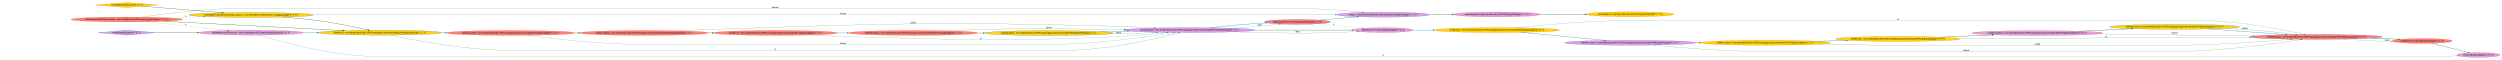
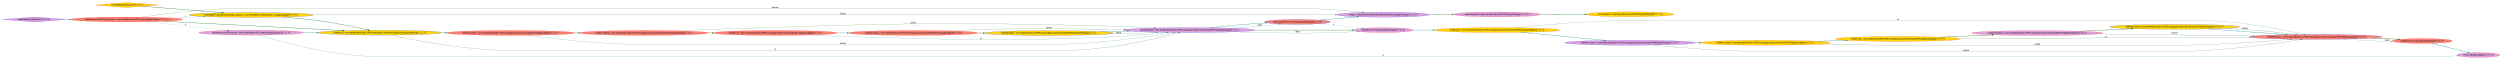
none -> (34, 19)
(127, 33) -> none
